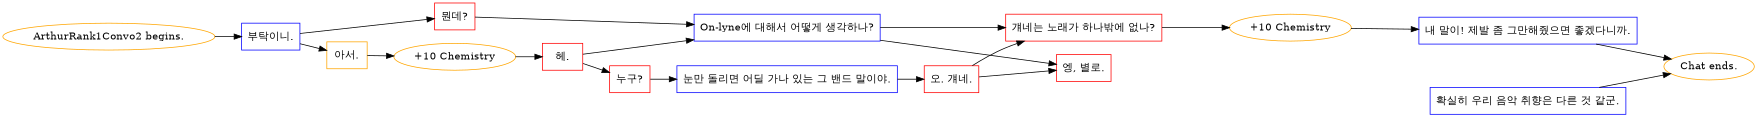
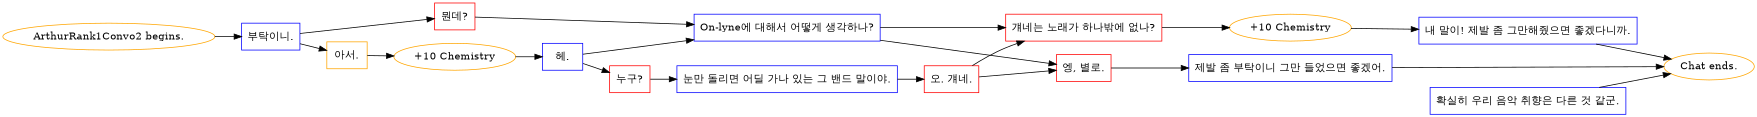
(563, 57) -> (563, 57)
none -> (1290, 68)
